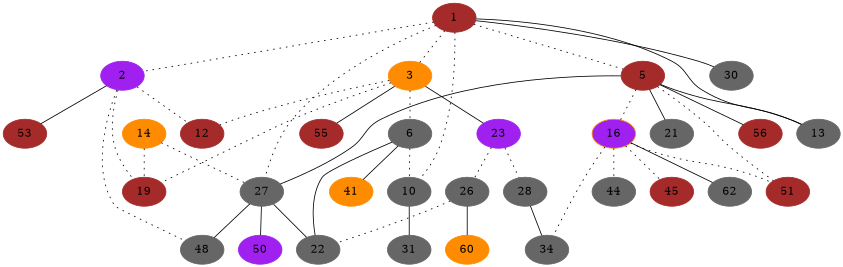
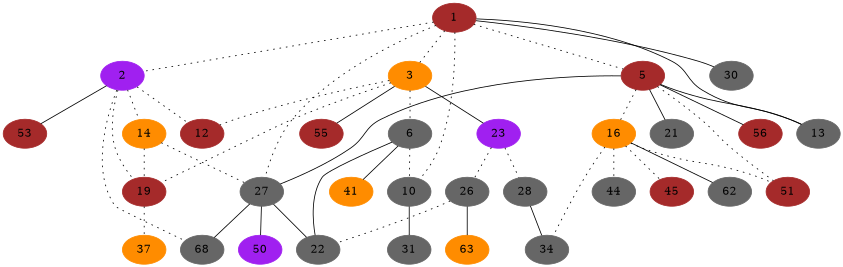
none -> (133, 105)
(614, 134) -> (614, 134)
none -> (144, 250)
(202, 250) -> (202, 250)
(467, 250) -> (467, 250)
